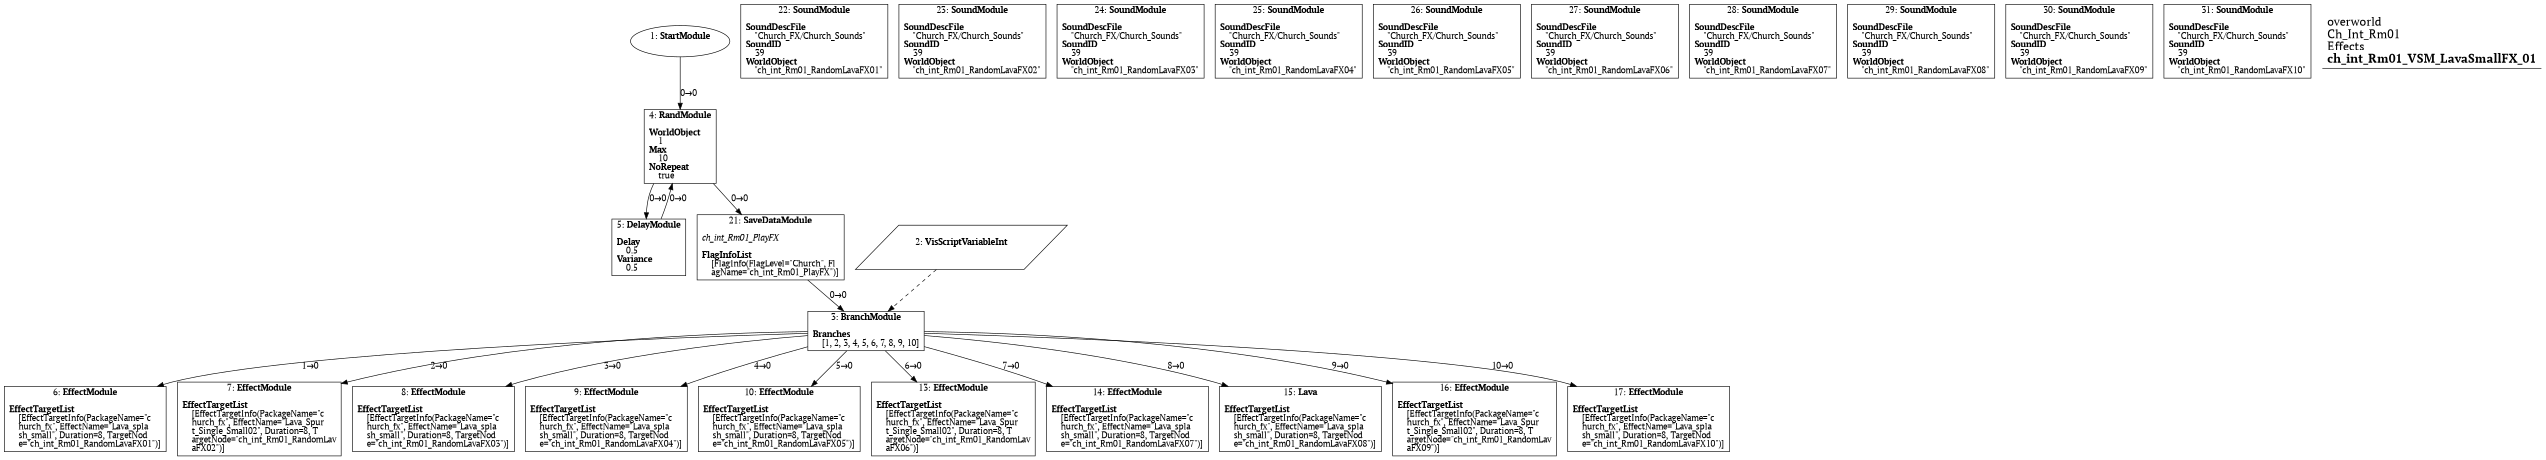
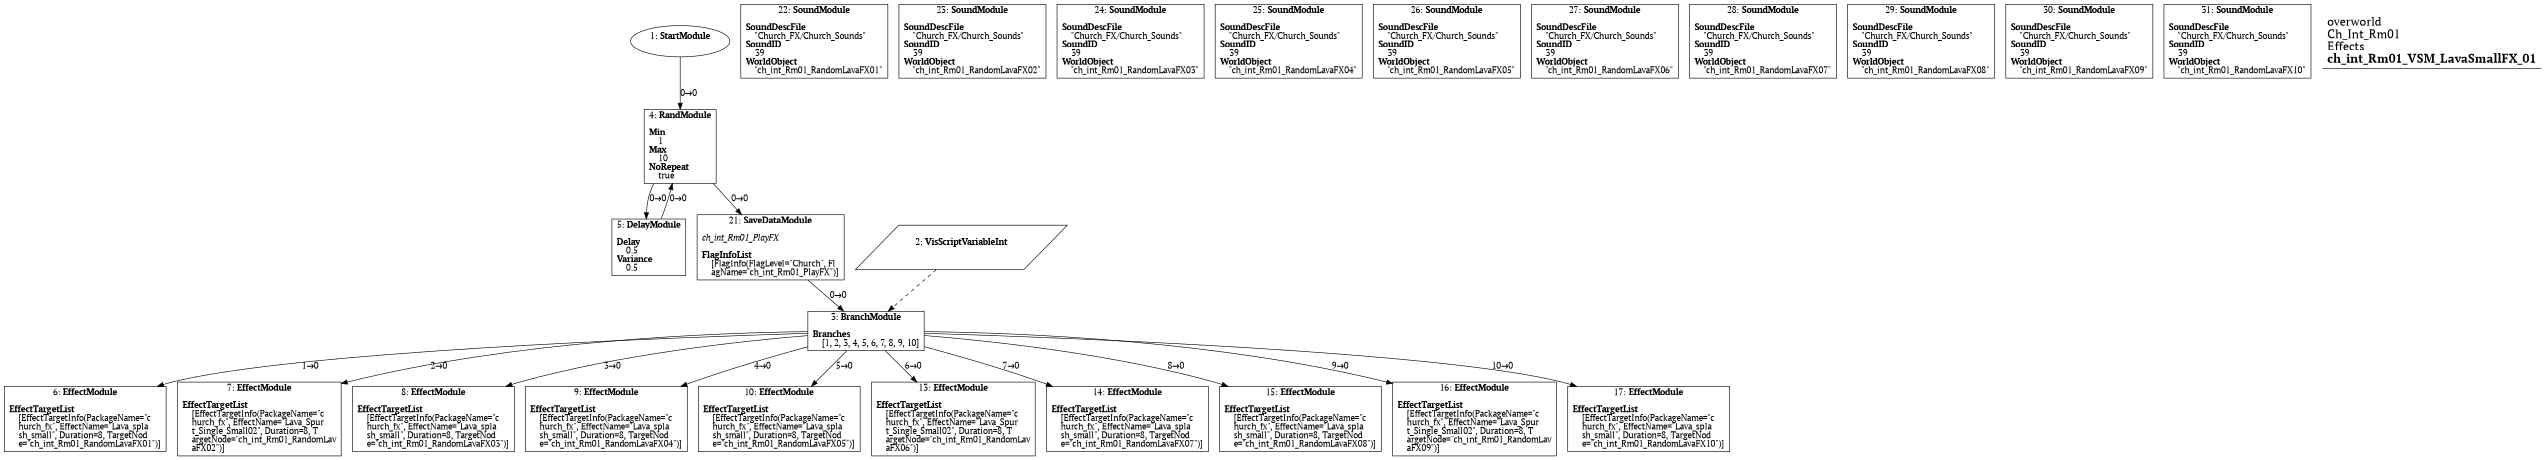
(675, 133) -> (657, 133)
(1308, 393) -> (1308, 393)
